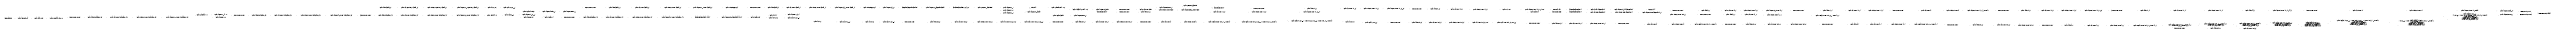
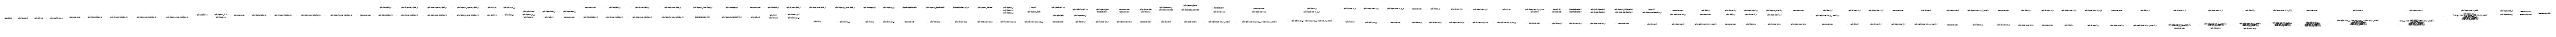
(910, 8) -> (910, 8)
